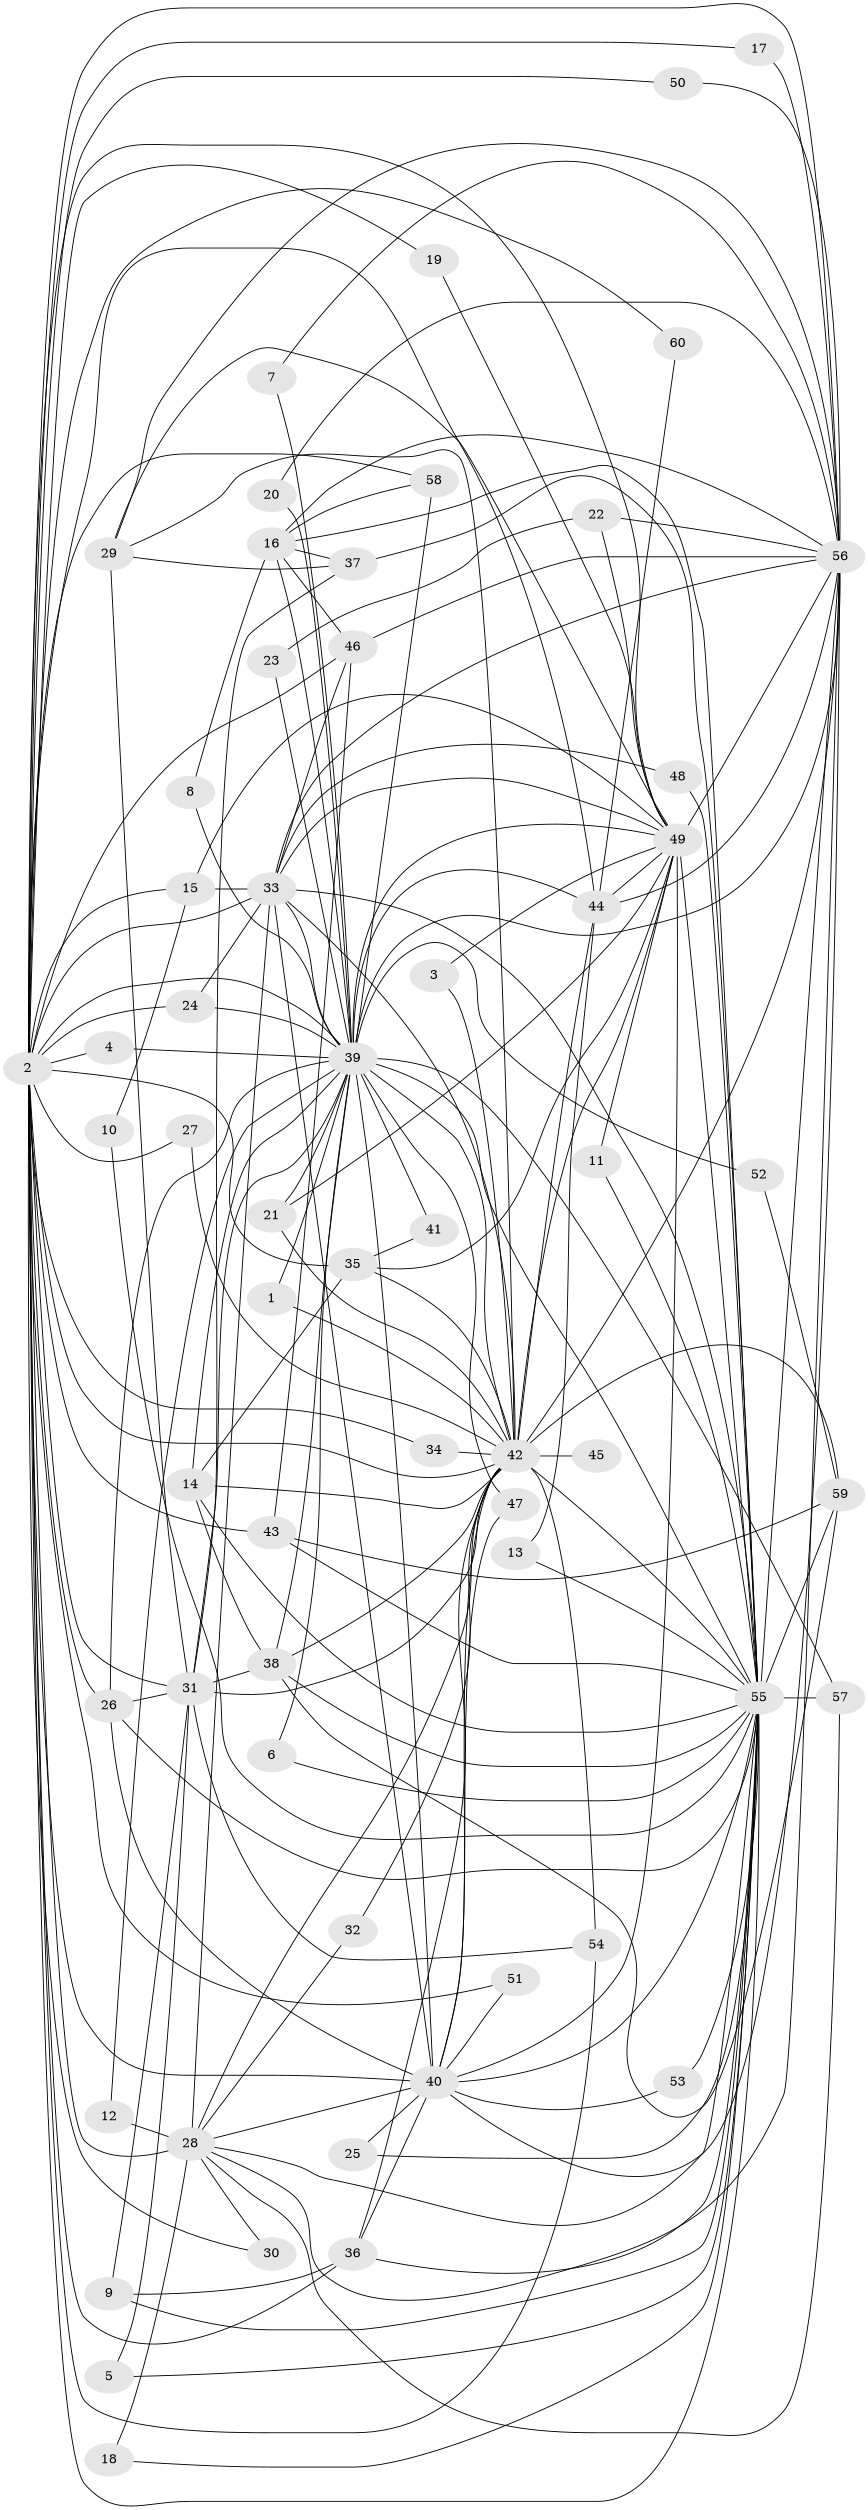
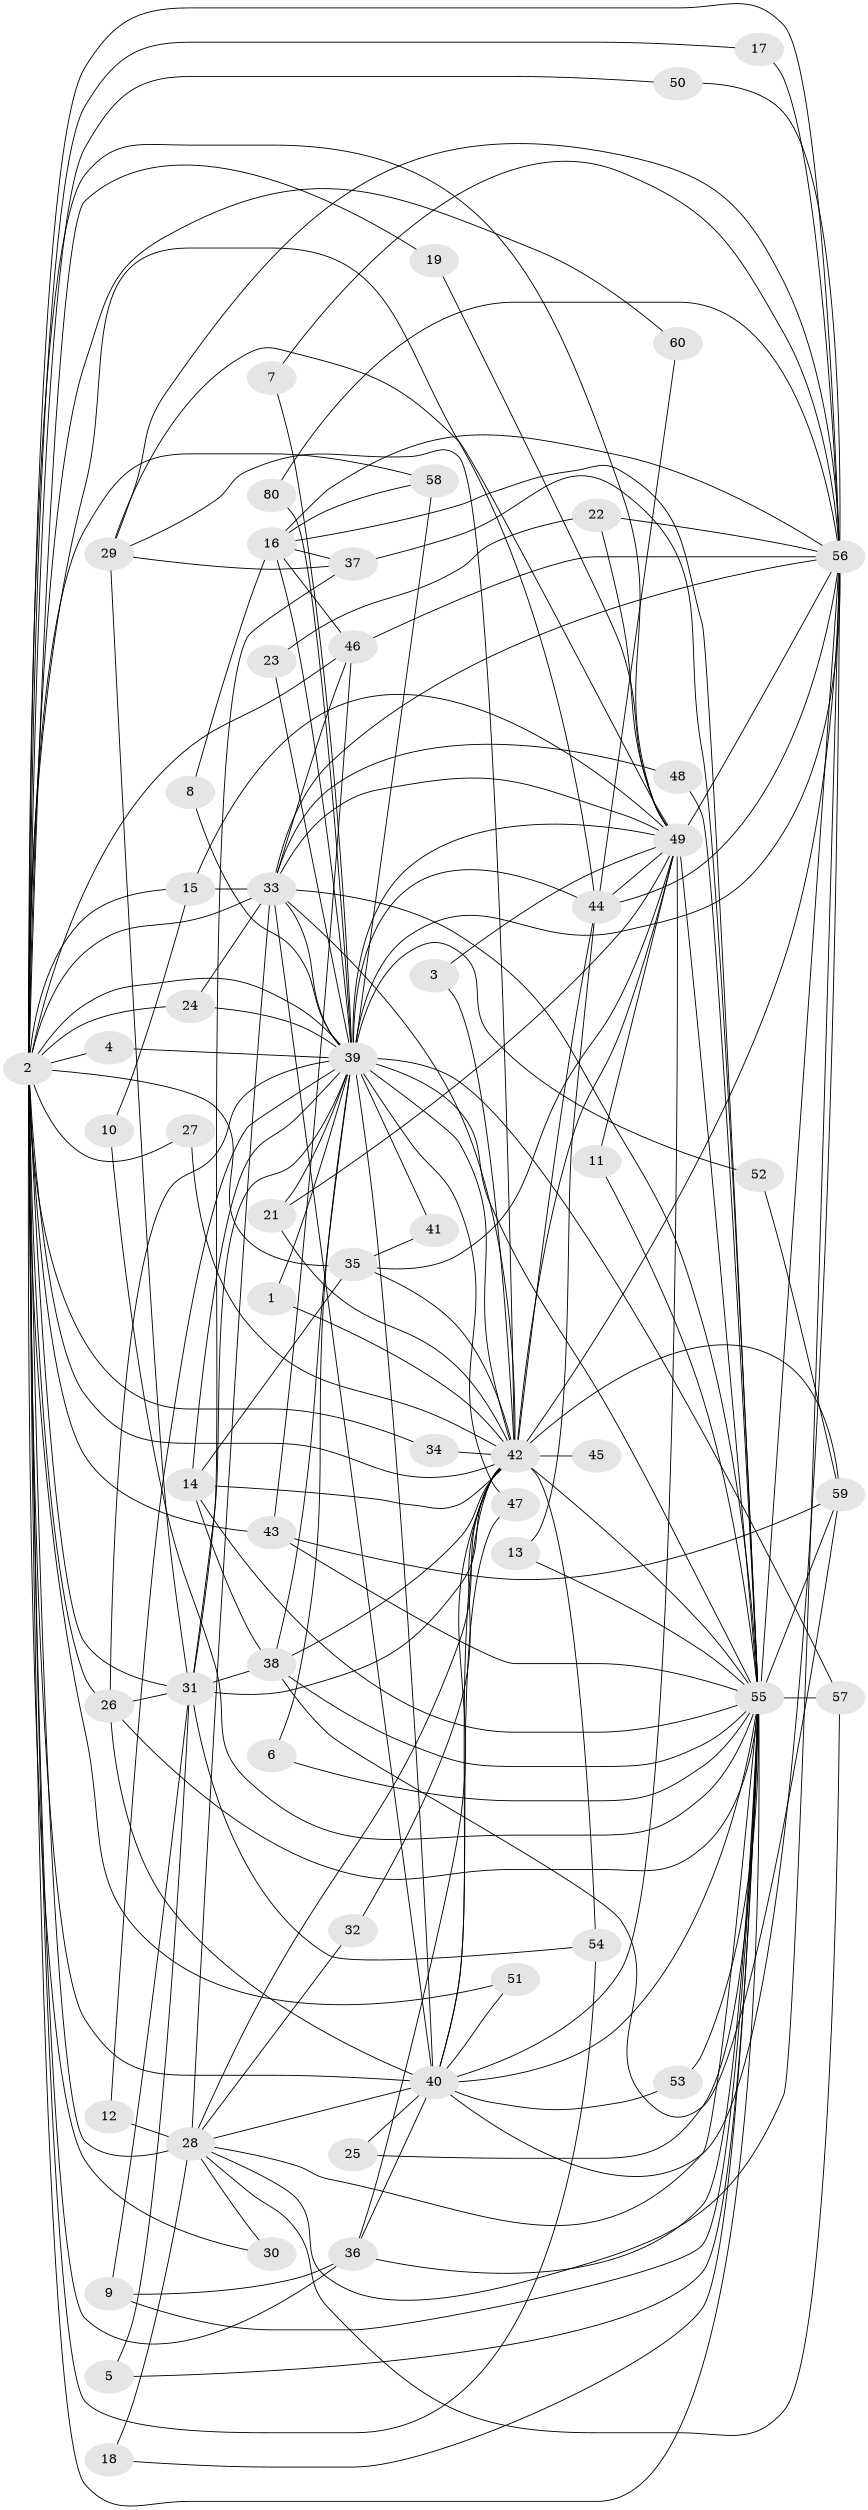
(272, 495) -> (272, 495)
